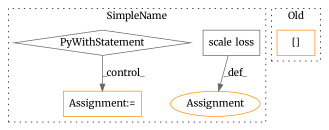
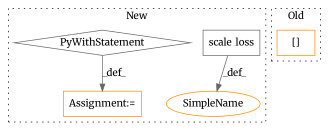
(137, 16) -> (137, 16)
(124, 73) -> (114, 73)
(215, 104) -> (213, 104)
